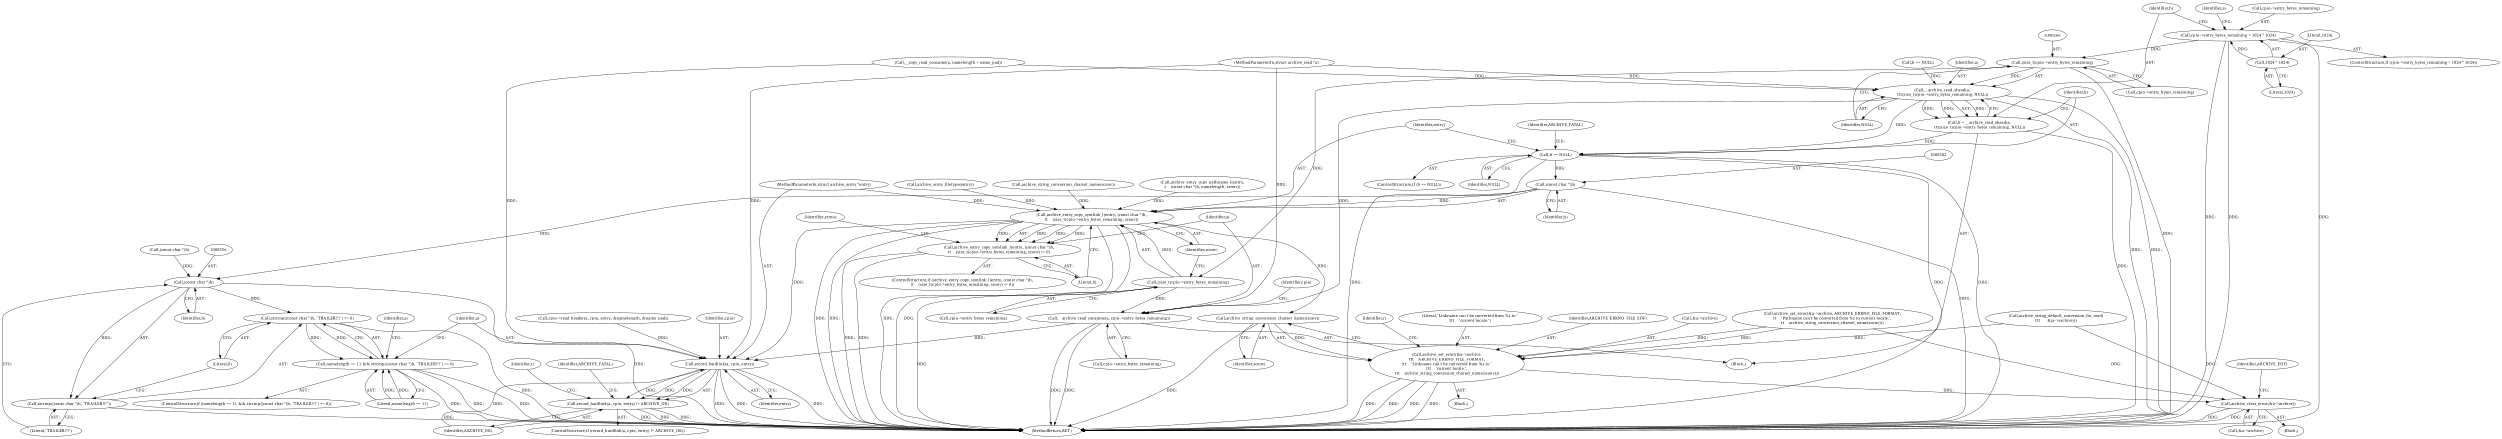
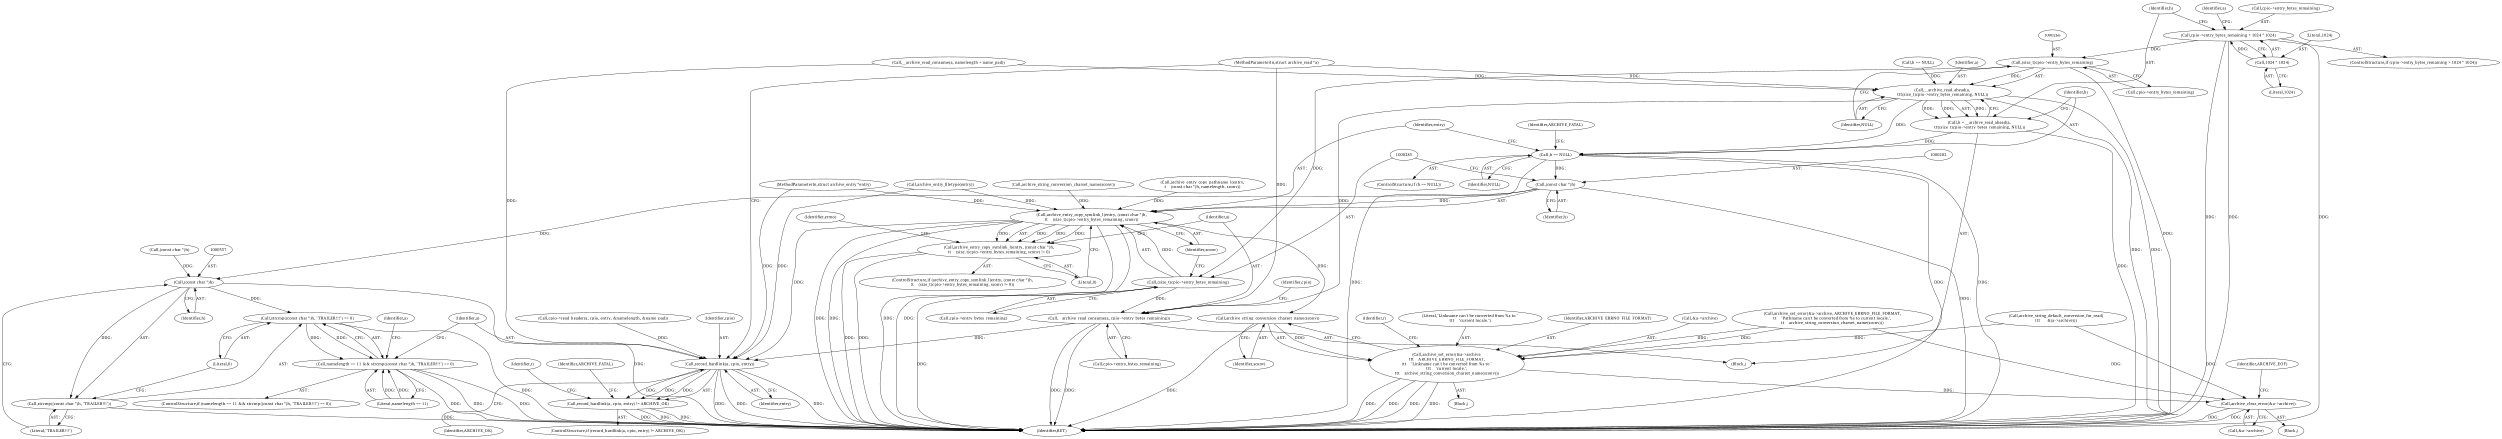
none -> (2252, 47)
(949, 63) -> (949, 63)
none -> (1404, 155)
(757, 201) -> (757, 201)
none -> (784, 229)
(218, 250) -> (218, 250)
(769, 266) -> (769, 266)
(1608, 318) -> (1608, 318)
(499, 404) -> (499, 404)
(542, 417) -> none
(536, 424) -> none
(1052, 431) -> (1052, 431)
